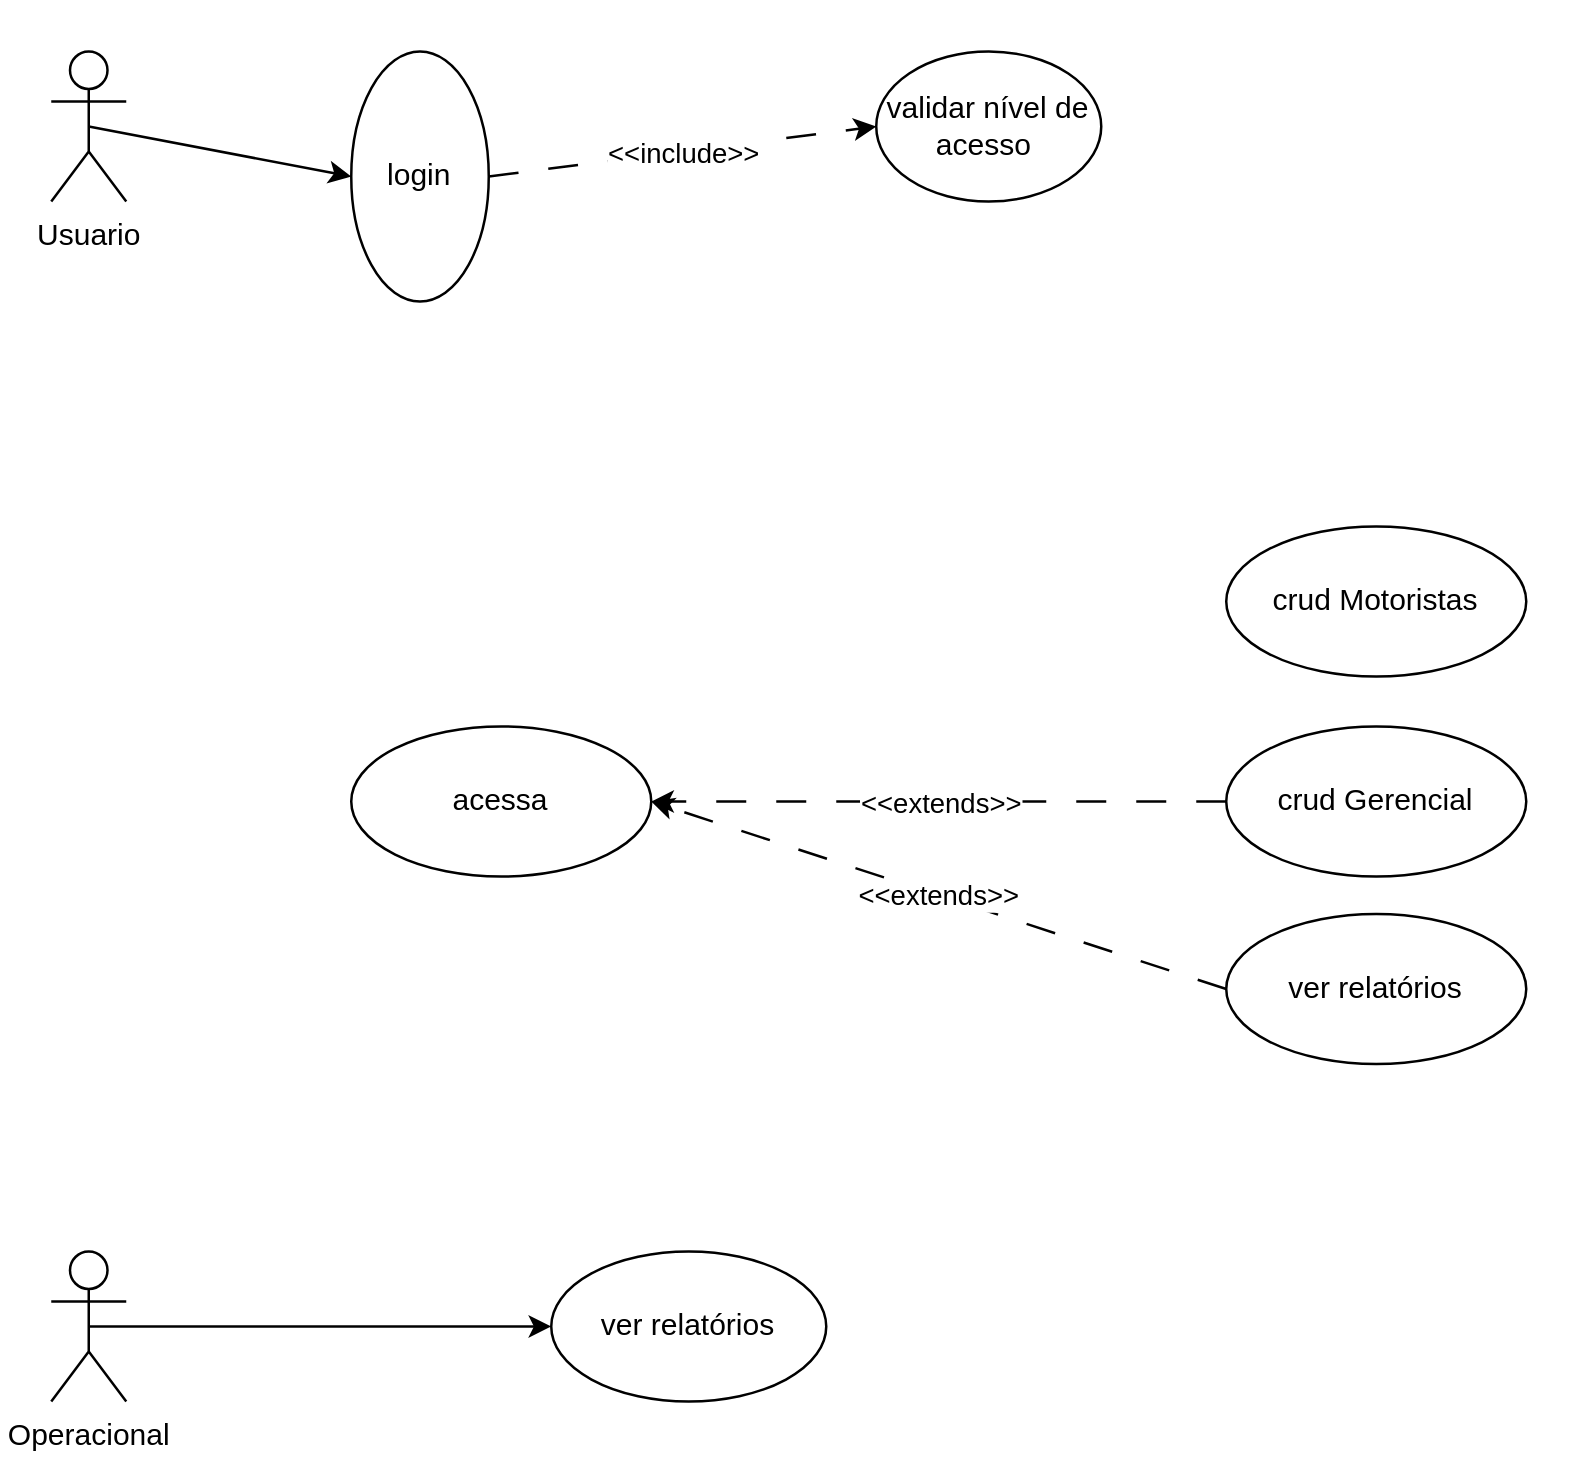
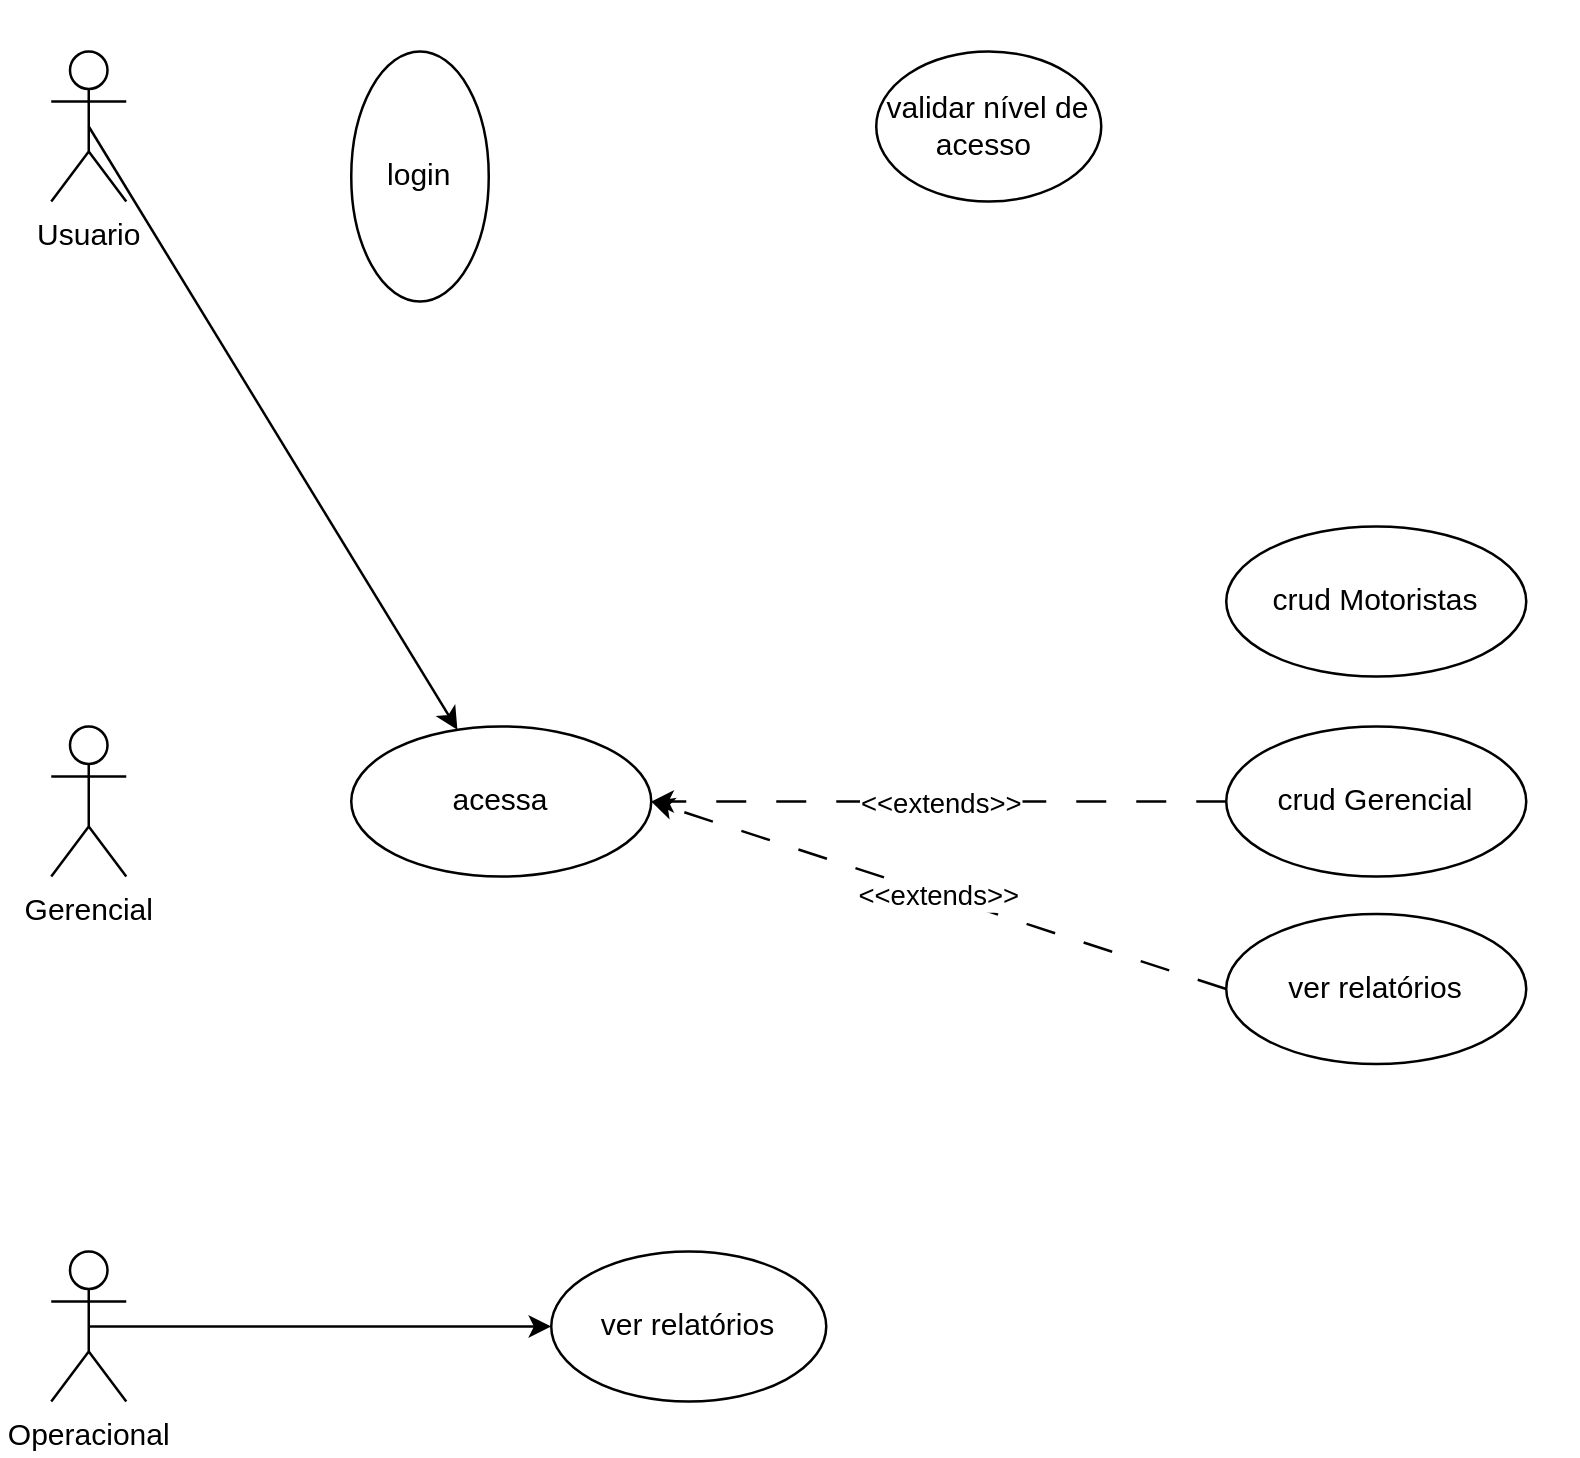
(223, 152) -> (274, 430)
(673, 153) -> none
none -> (89, 801)
